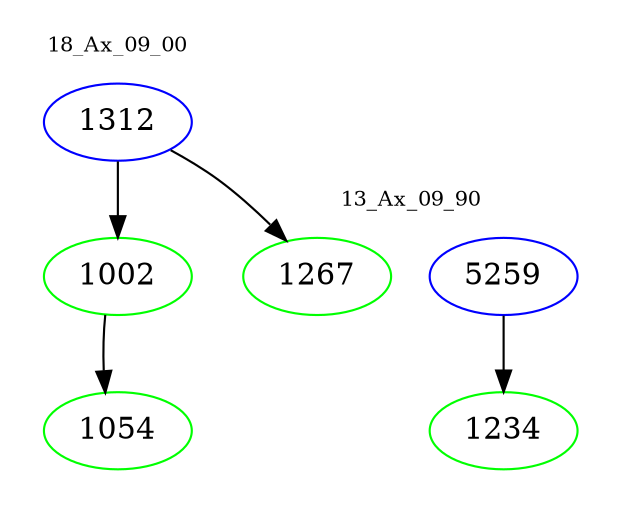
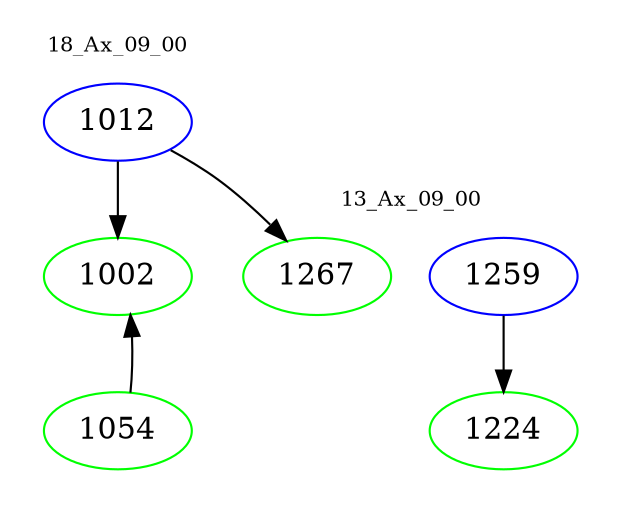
(118, 122) -> (118, 122)
(411, 200) -> (411, 200)
(504, 276) -> (504, 276)
(104, 343) -> (132, 365)
(504, 431) -> (504, 431)
